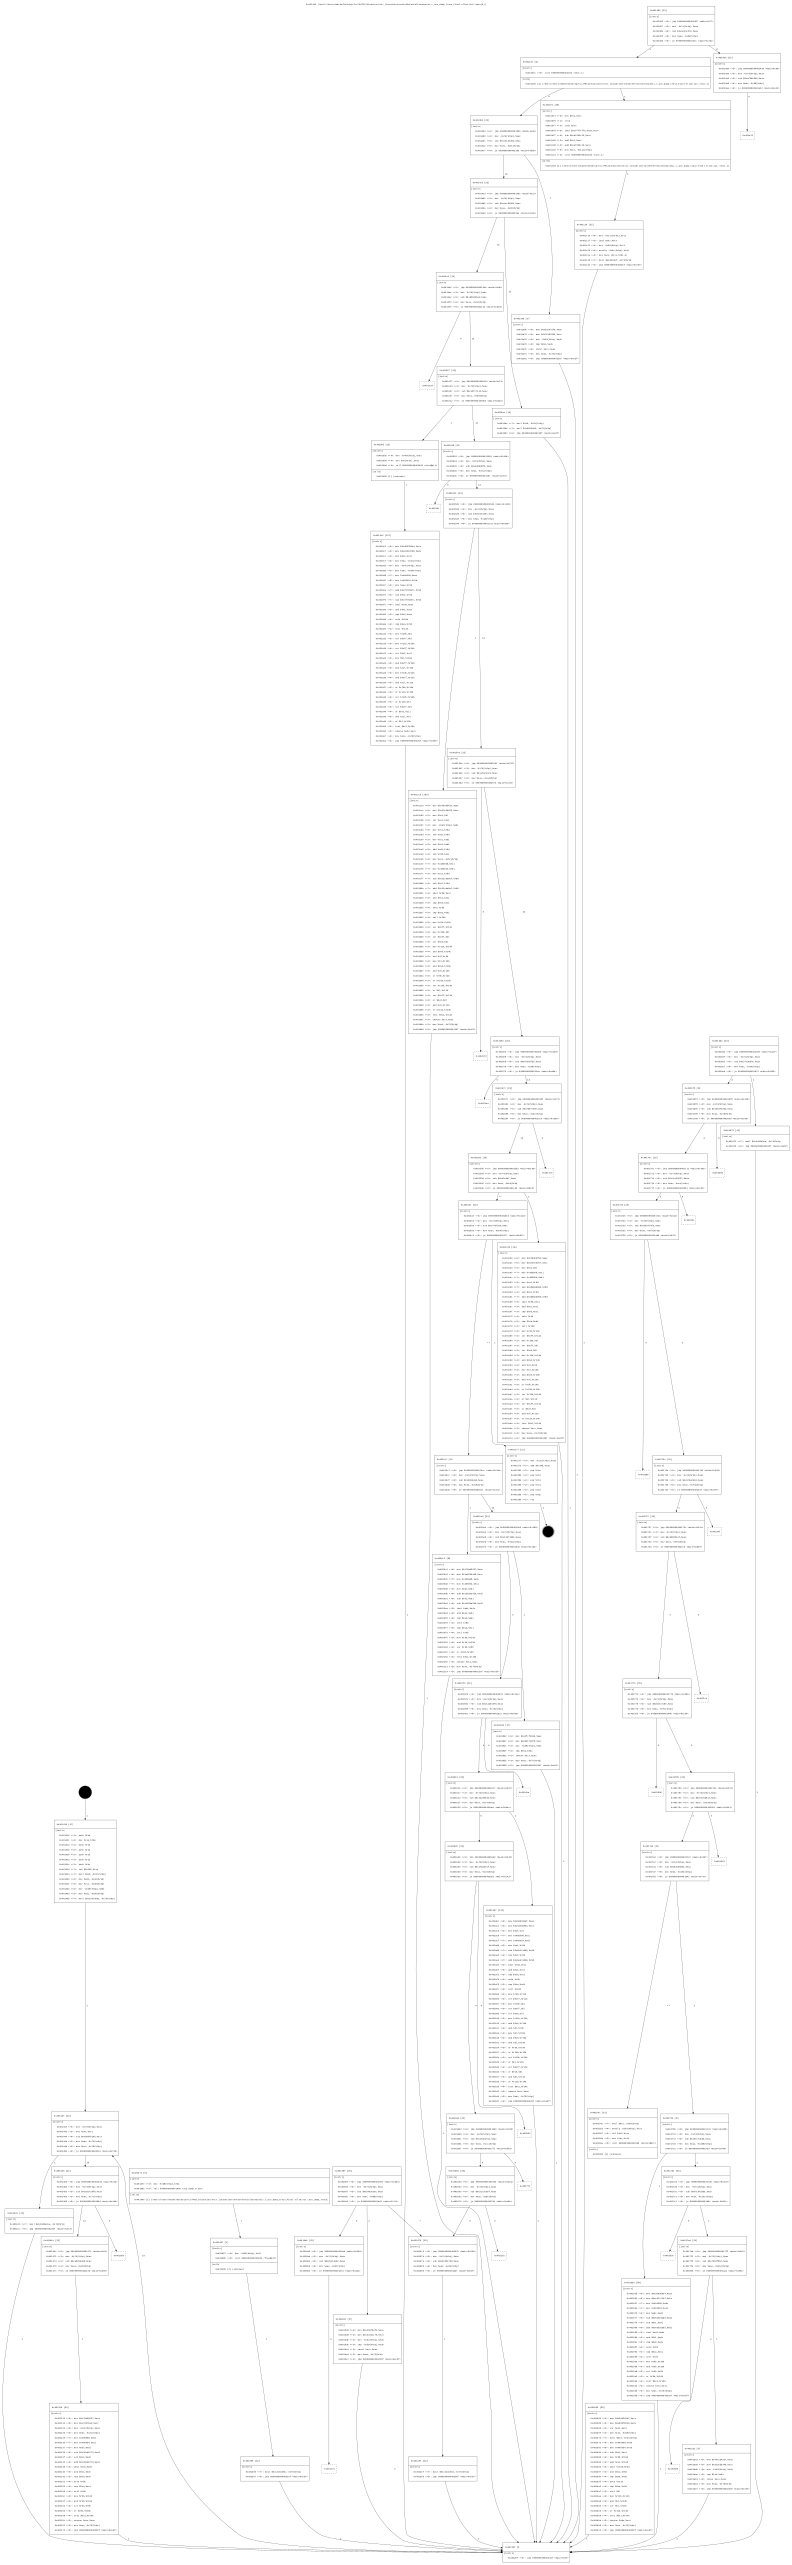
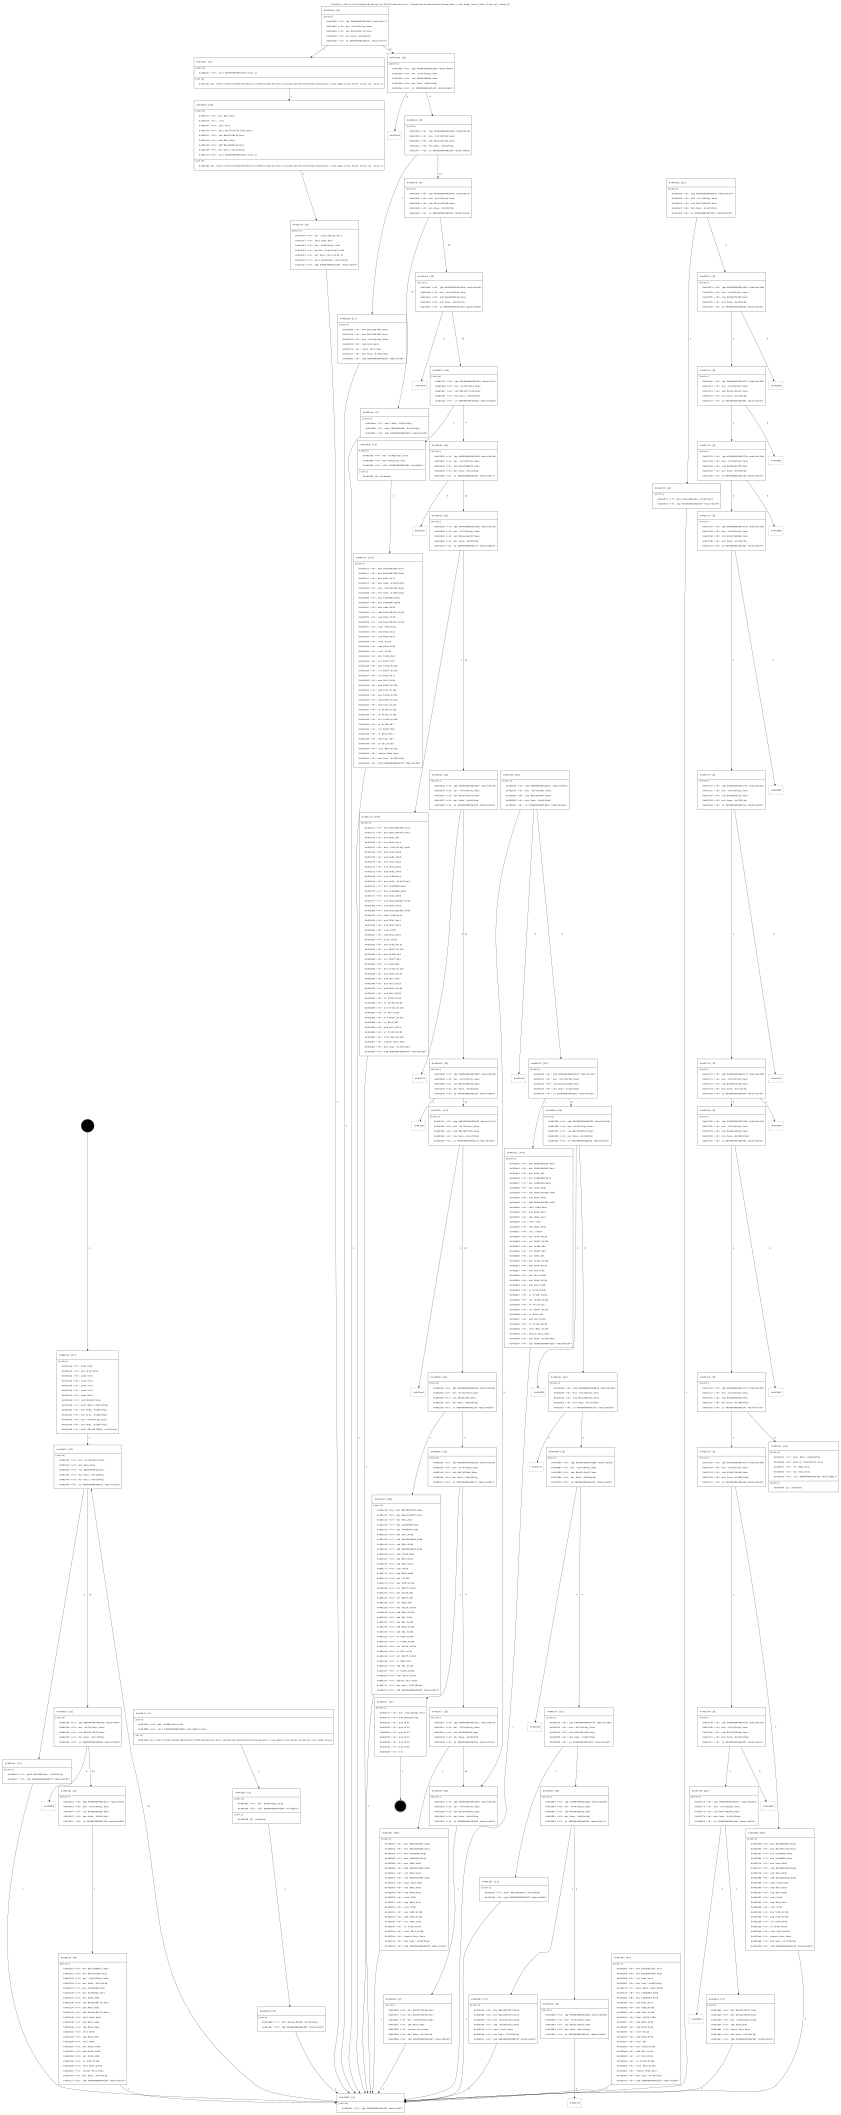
(541, 99) -> (429, 103)
(510, 1615) -> (502, 1298)
(403, 2220) -> (577, 1766)
